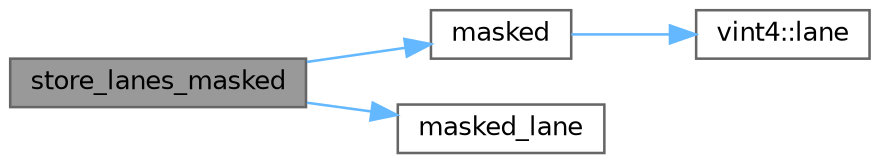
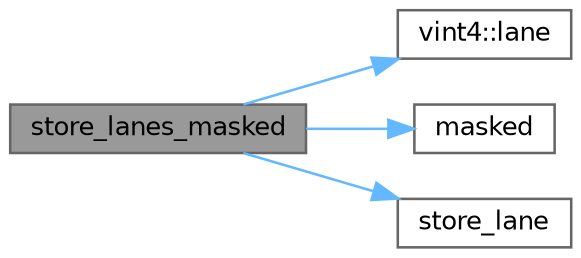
(620, 34) -> (308, 85)
(501, 129) -> (484, 223)
